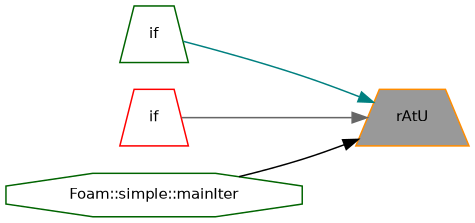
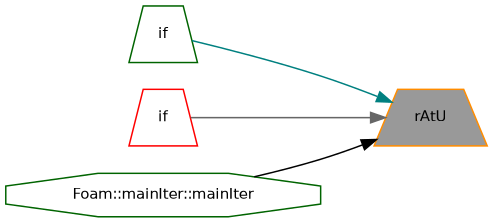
(154, 195) -> (163, 195)
